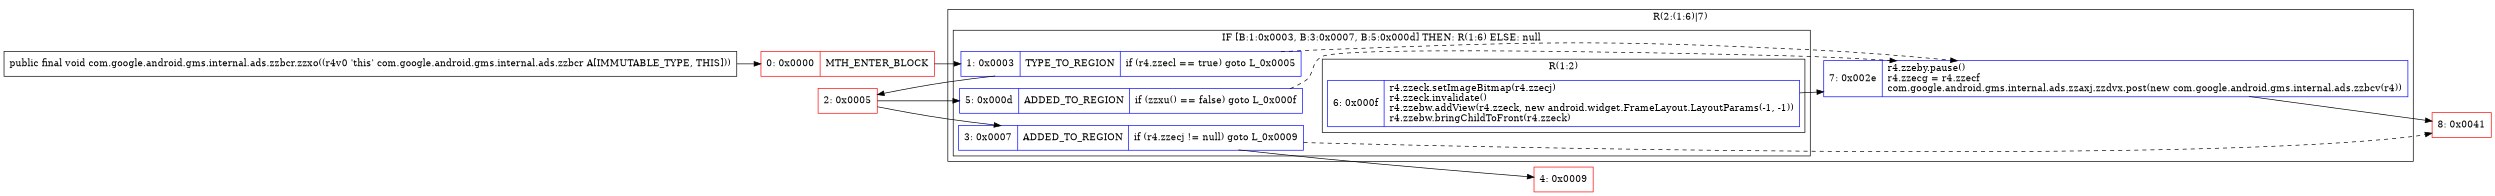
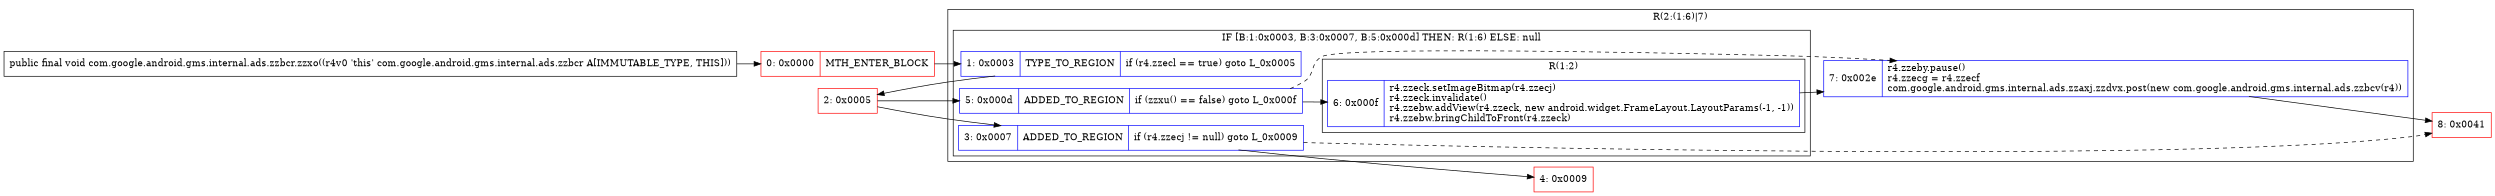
(1616, 43) -> none
none -> (1312, 102)
